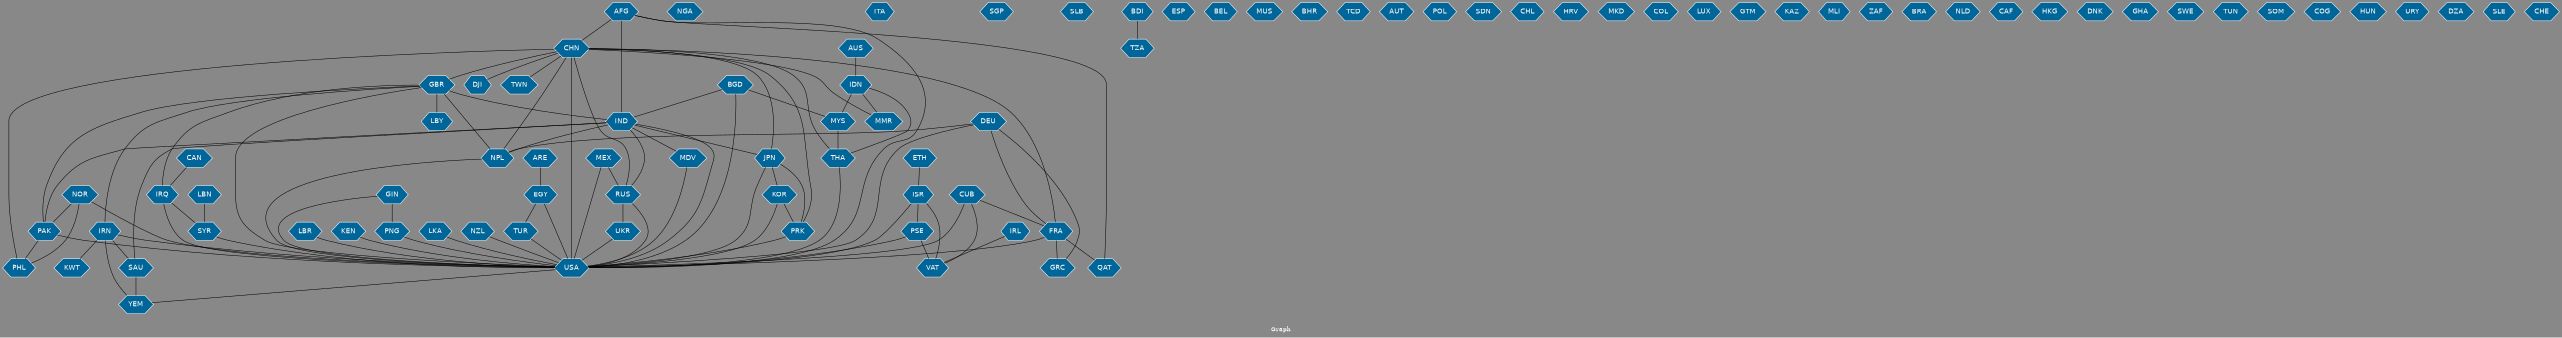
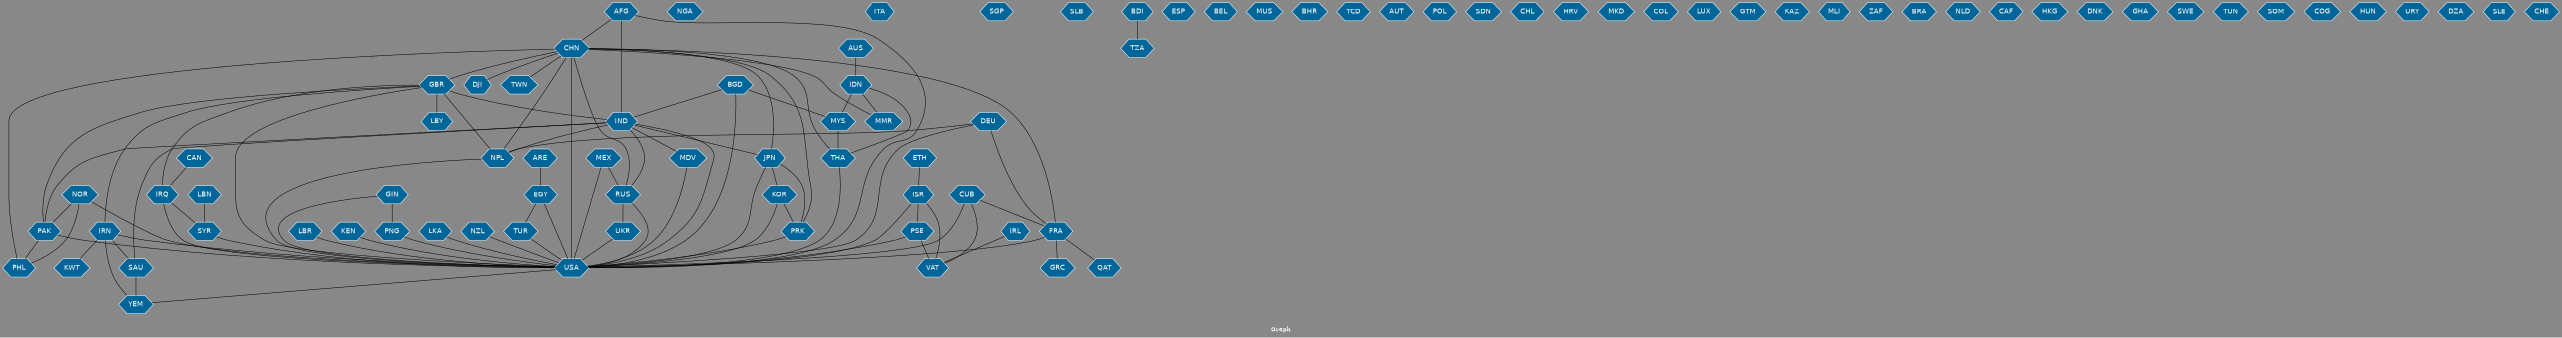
(962, 43) -> none
(1057, 186) -> none
